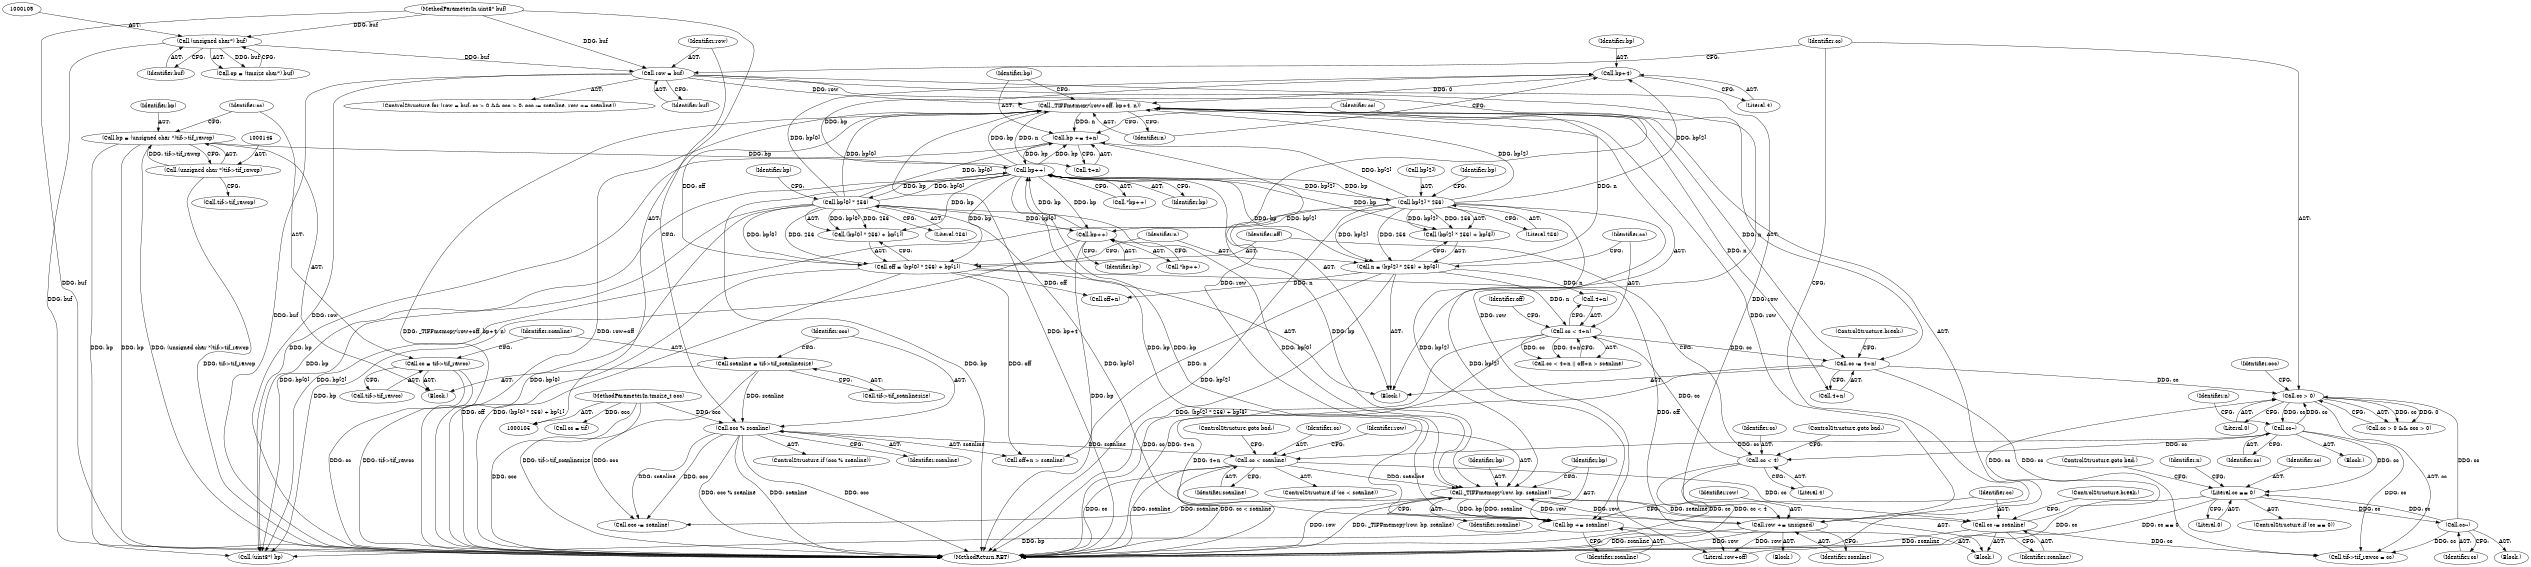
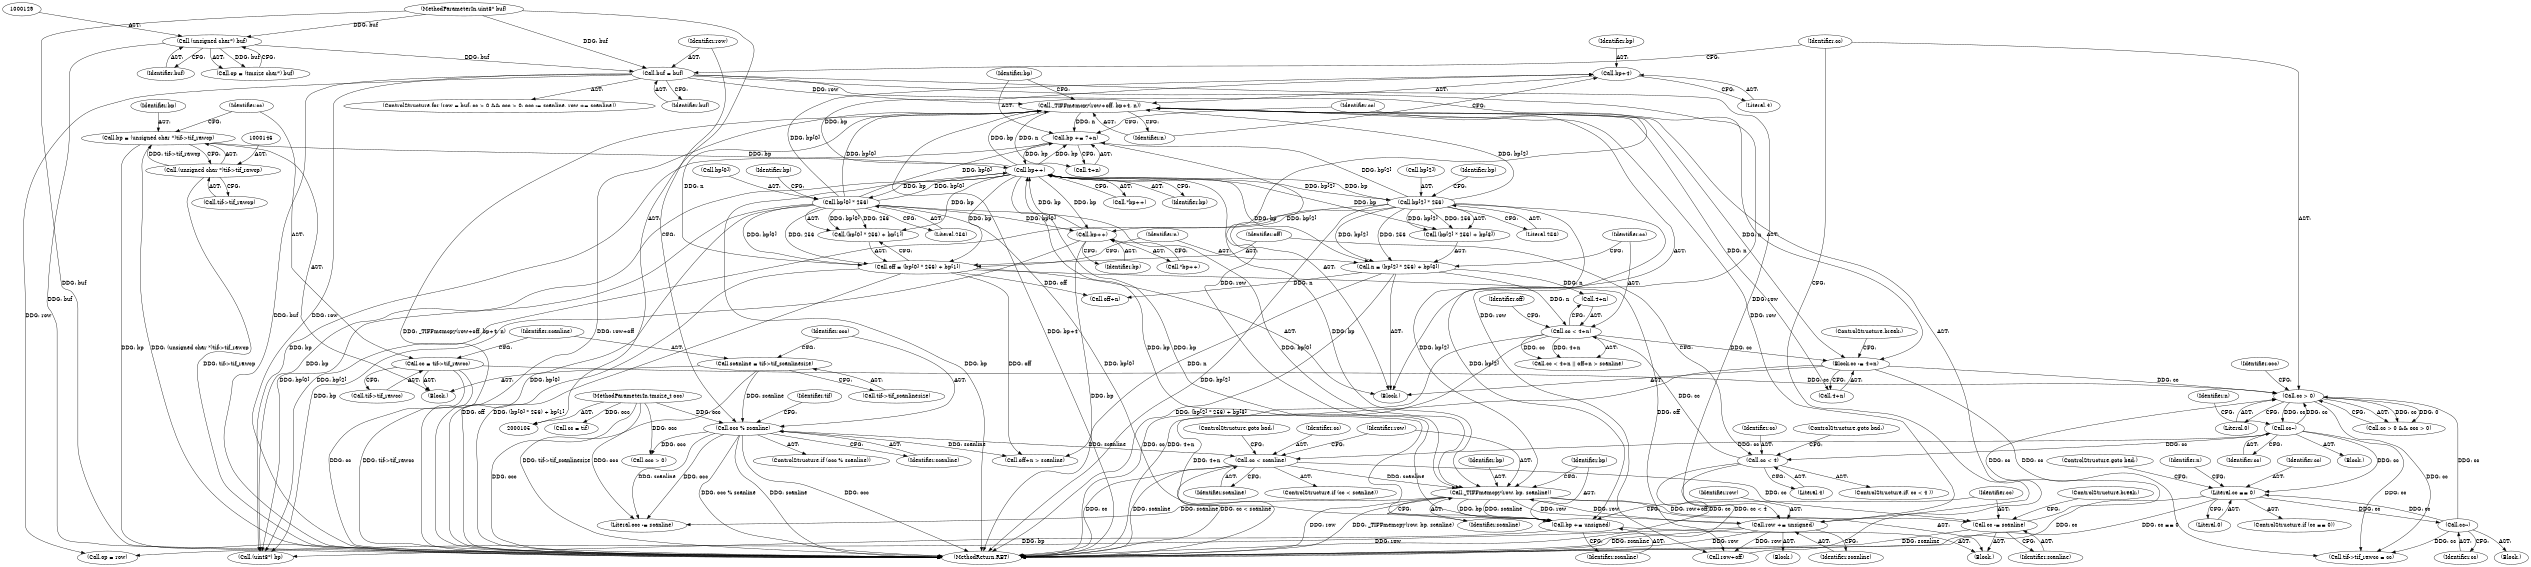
(22, 9) -> (22, 9)
(663, 74) -> (663, 74)
(1443, 90) -> (1443, 90)
(1498, 126) -> none
(1075, 138) -> (1075, 138)
none -> (716, 171)
(1610, 178) -> none
(694, 187) -> (694, 187)
none -> (209, 190)
(1427, 252) -> none
(1581, 349) -> none
(1856, 364) -> (1856, 364)
none -> (1378, 373)
none -> (815, 396)
(92, 402) -> none
(519, 429) -> (519, 429)
(967, 445) -> (967, 445)
none -> (649, 461)
(2437, 477) -> (2437, 477)
none -> (1894, 493)
(1689, 509) -> (1689, 509)
(642, 525) -> (642, 525)
(1581, 525) -> (1581, 525)
(2171, 546) -> none
none -> (108, 558)
(1725, 558) -> (1725, 558)
